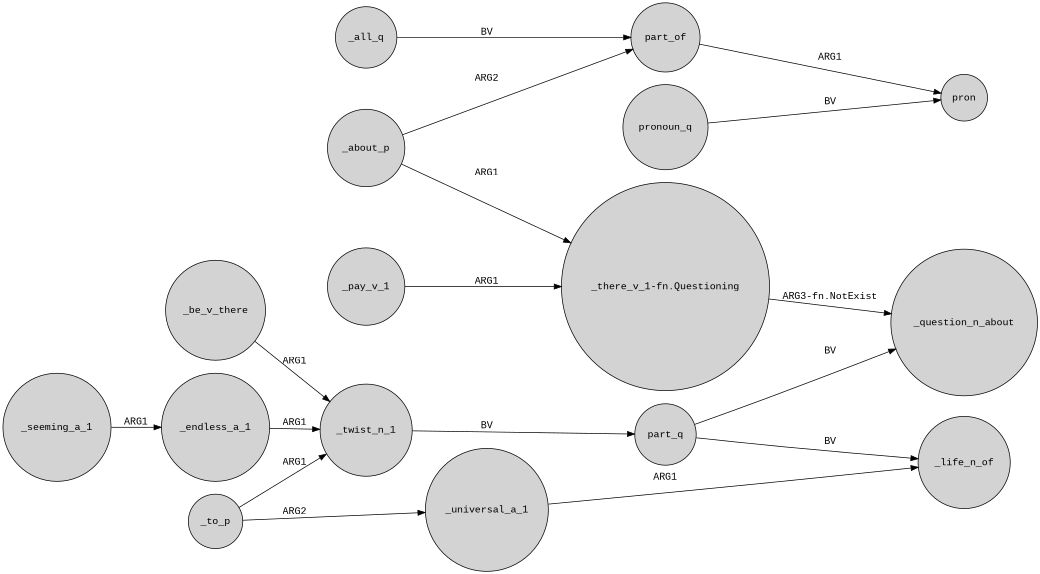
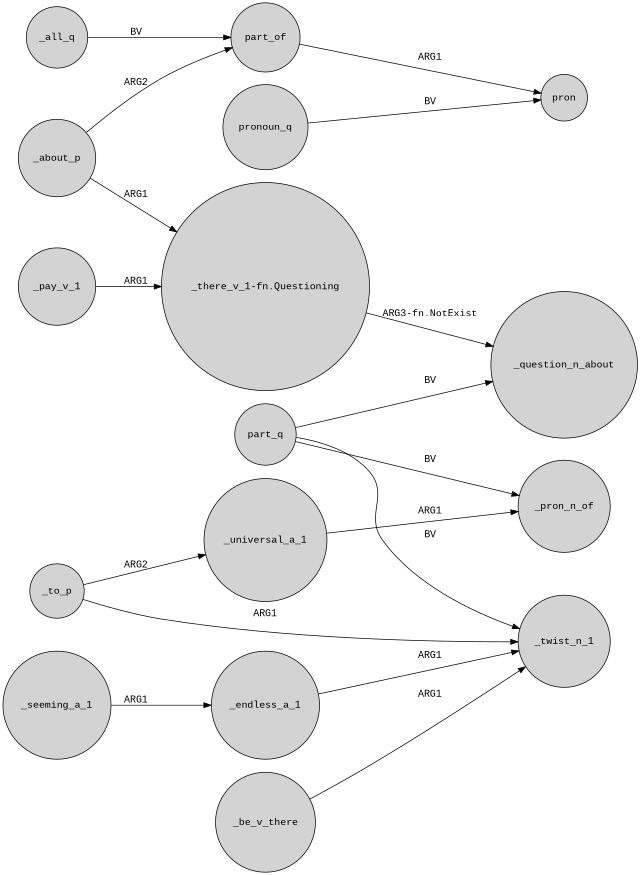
(520, 432) -> (384, 542)
(964, 462) -> (564, 506)
